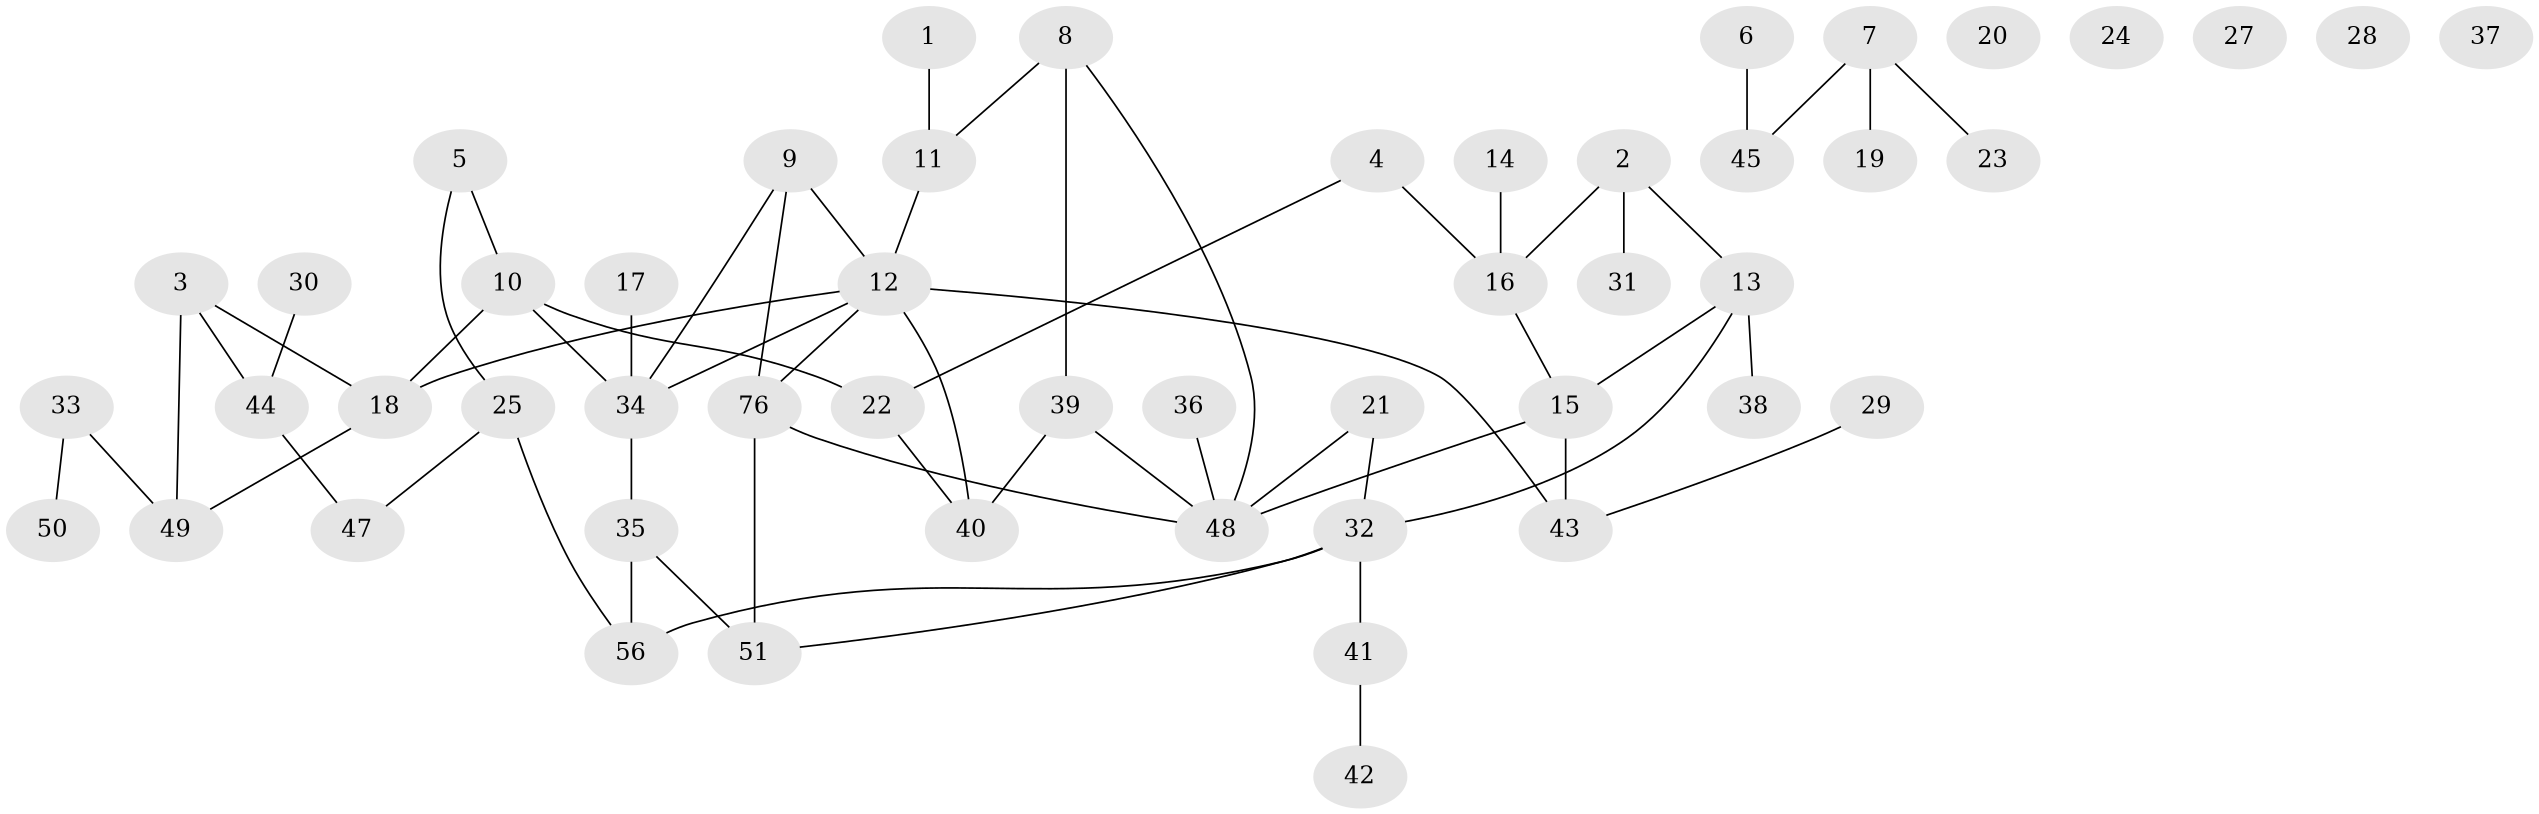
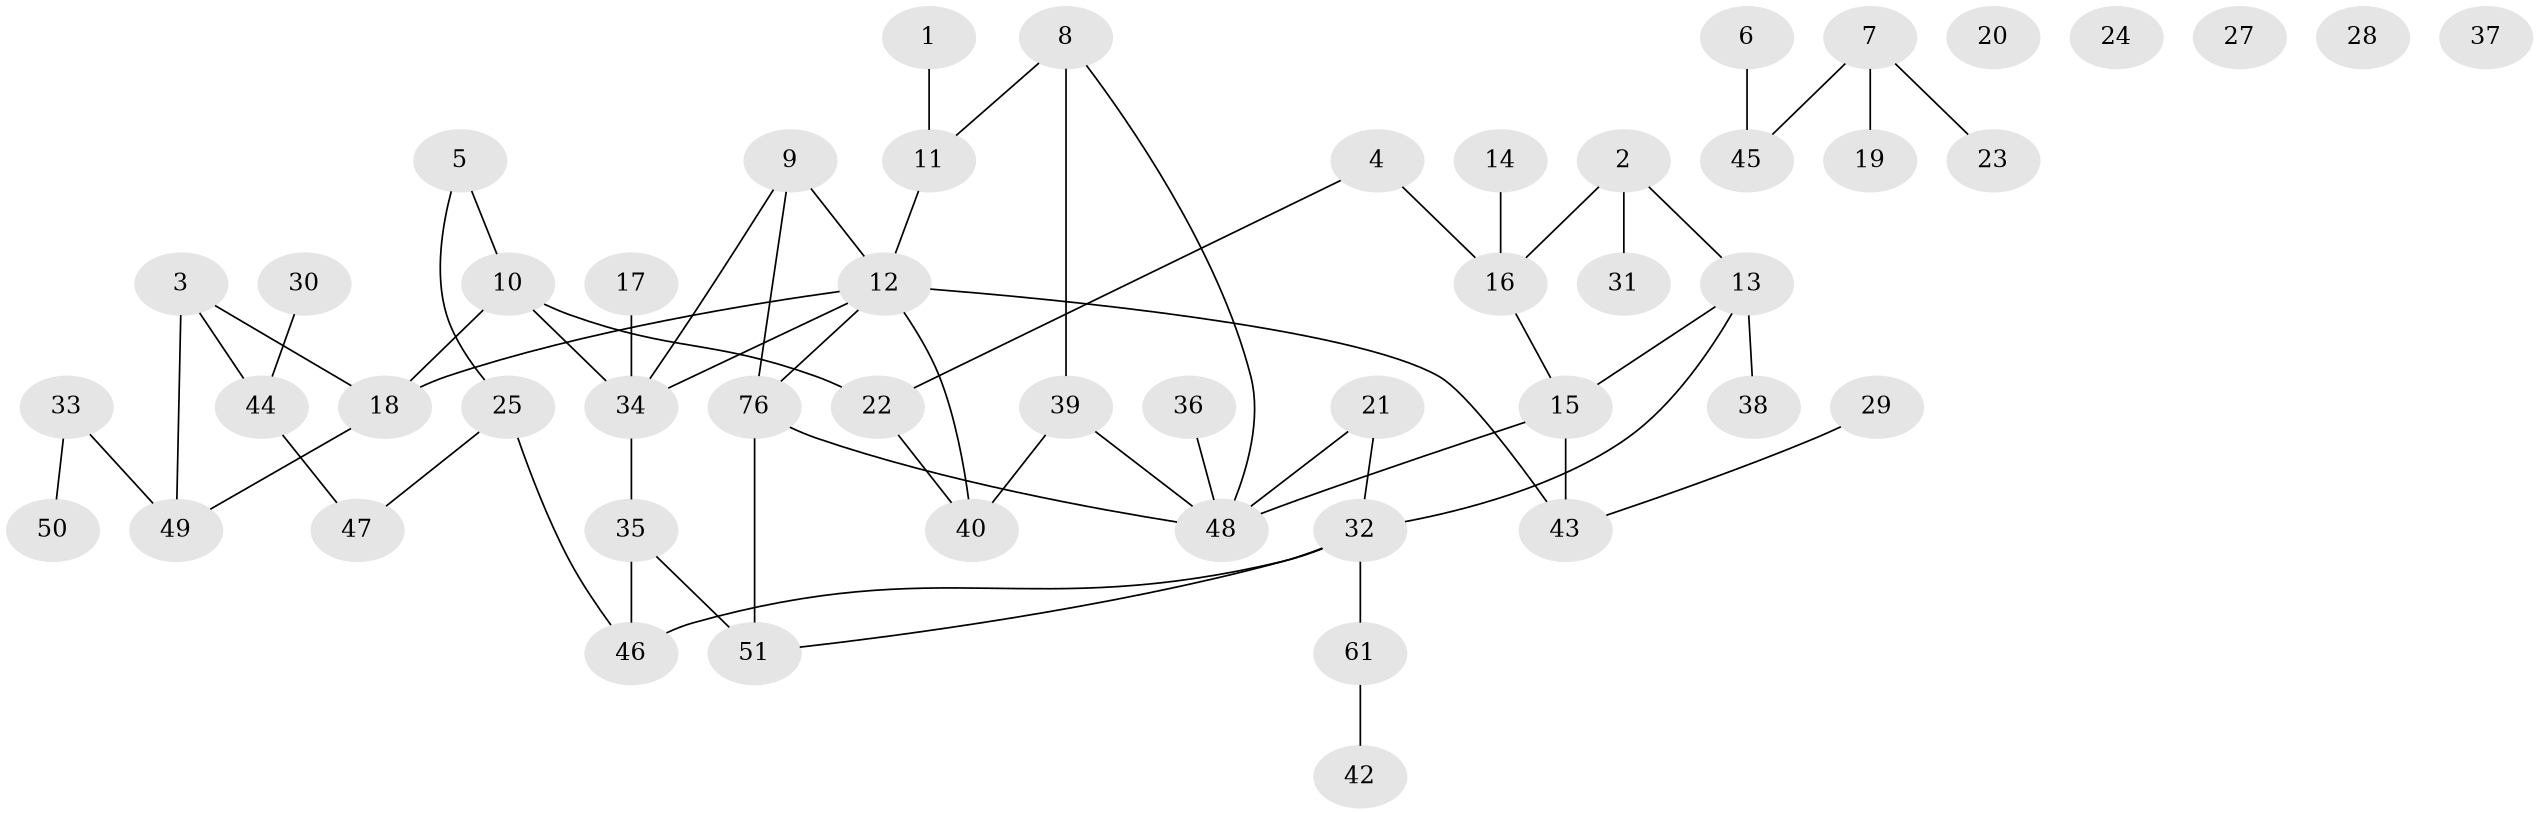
(631, 654) -> (631, 654)
(1360, 654) -> (1360, 654)
